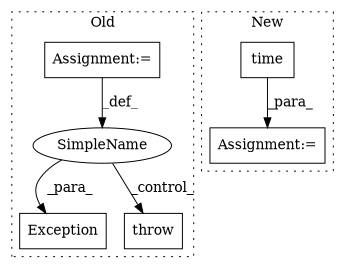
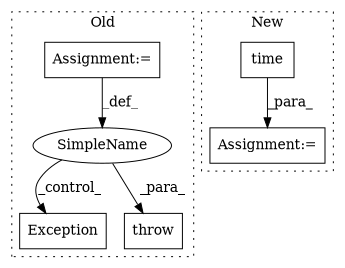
(70, 188) -> (70, 188)
(162, 188) -> (162, 188)
